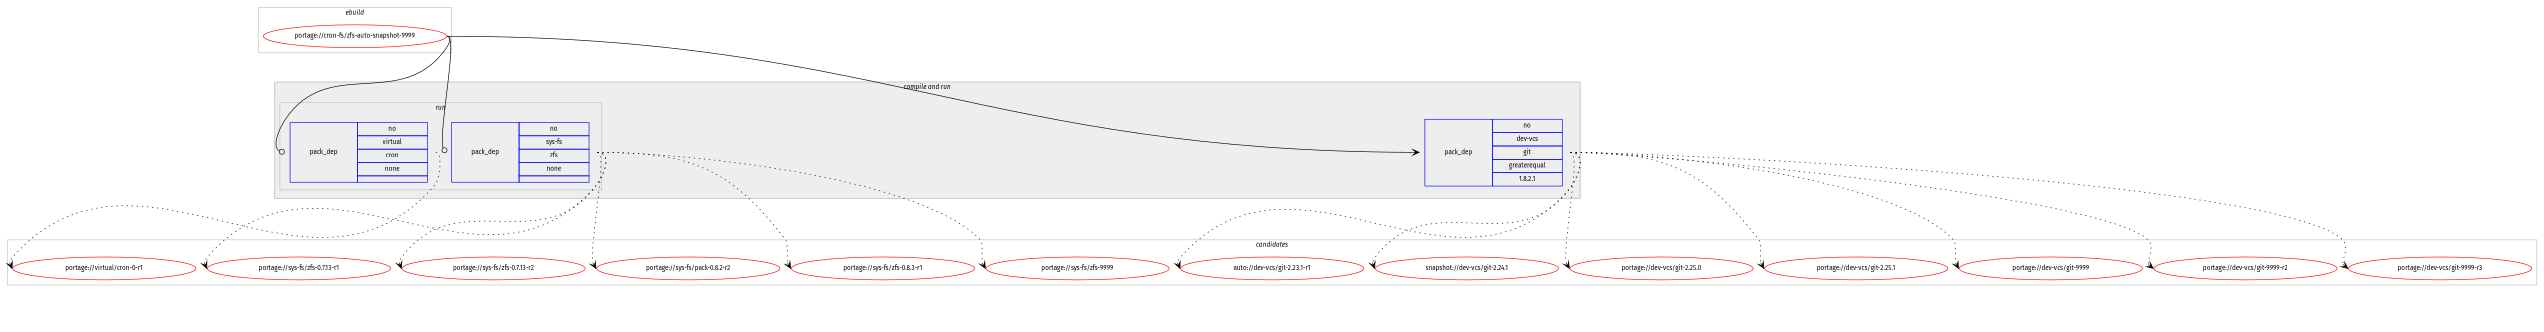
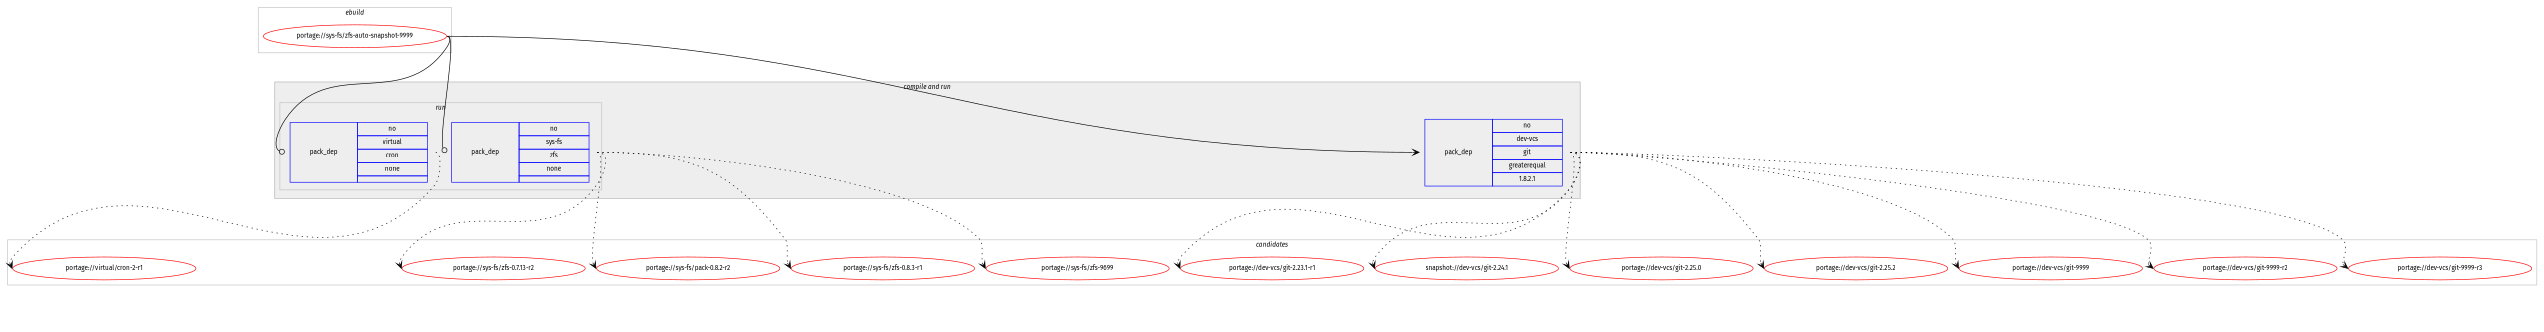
(355, 36) -> (355, 36)
(104, 268) -> (104, 268)
(299, 268) -> none
(1078, 268) -> (1078, 268)
(1272, 268) -> (1272, 268)
(1856, 268) -> (1856, 268)
